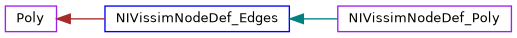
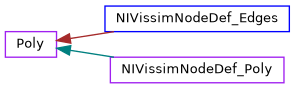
(321, 19) -> (92, 54)
